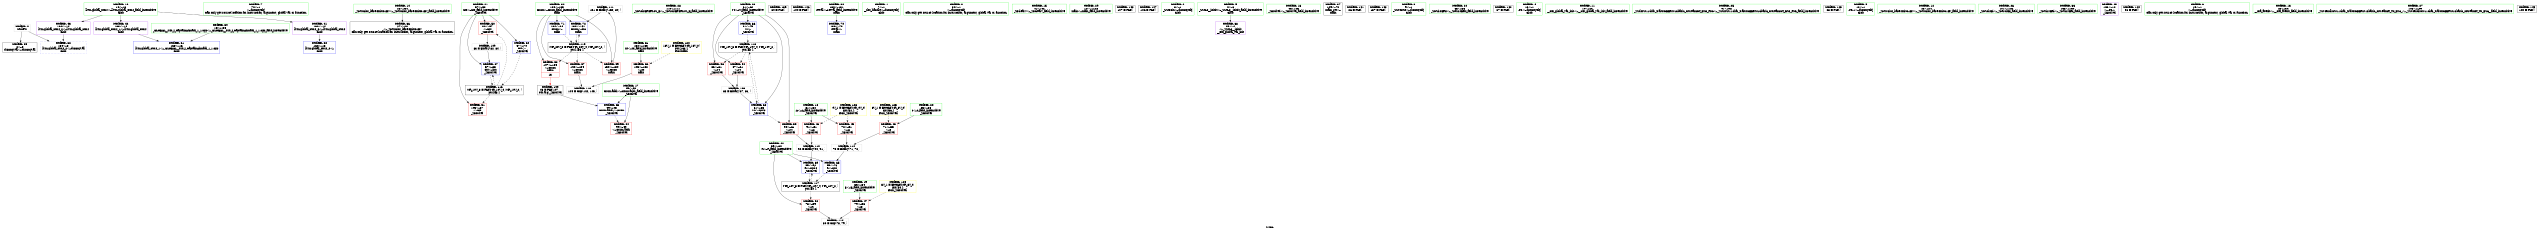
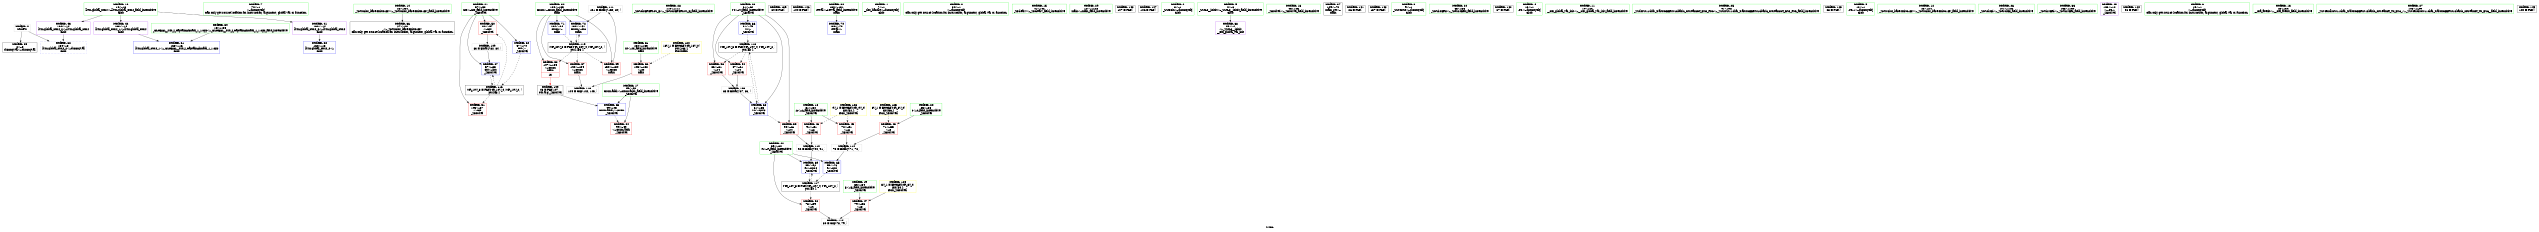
(878, 196) -> (878, 196)
